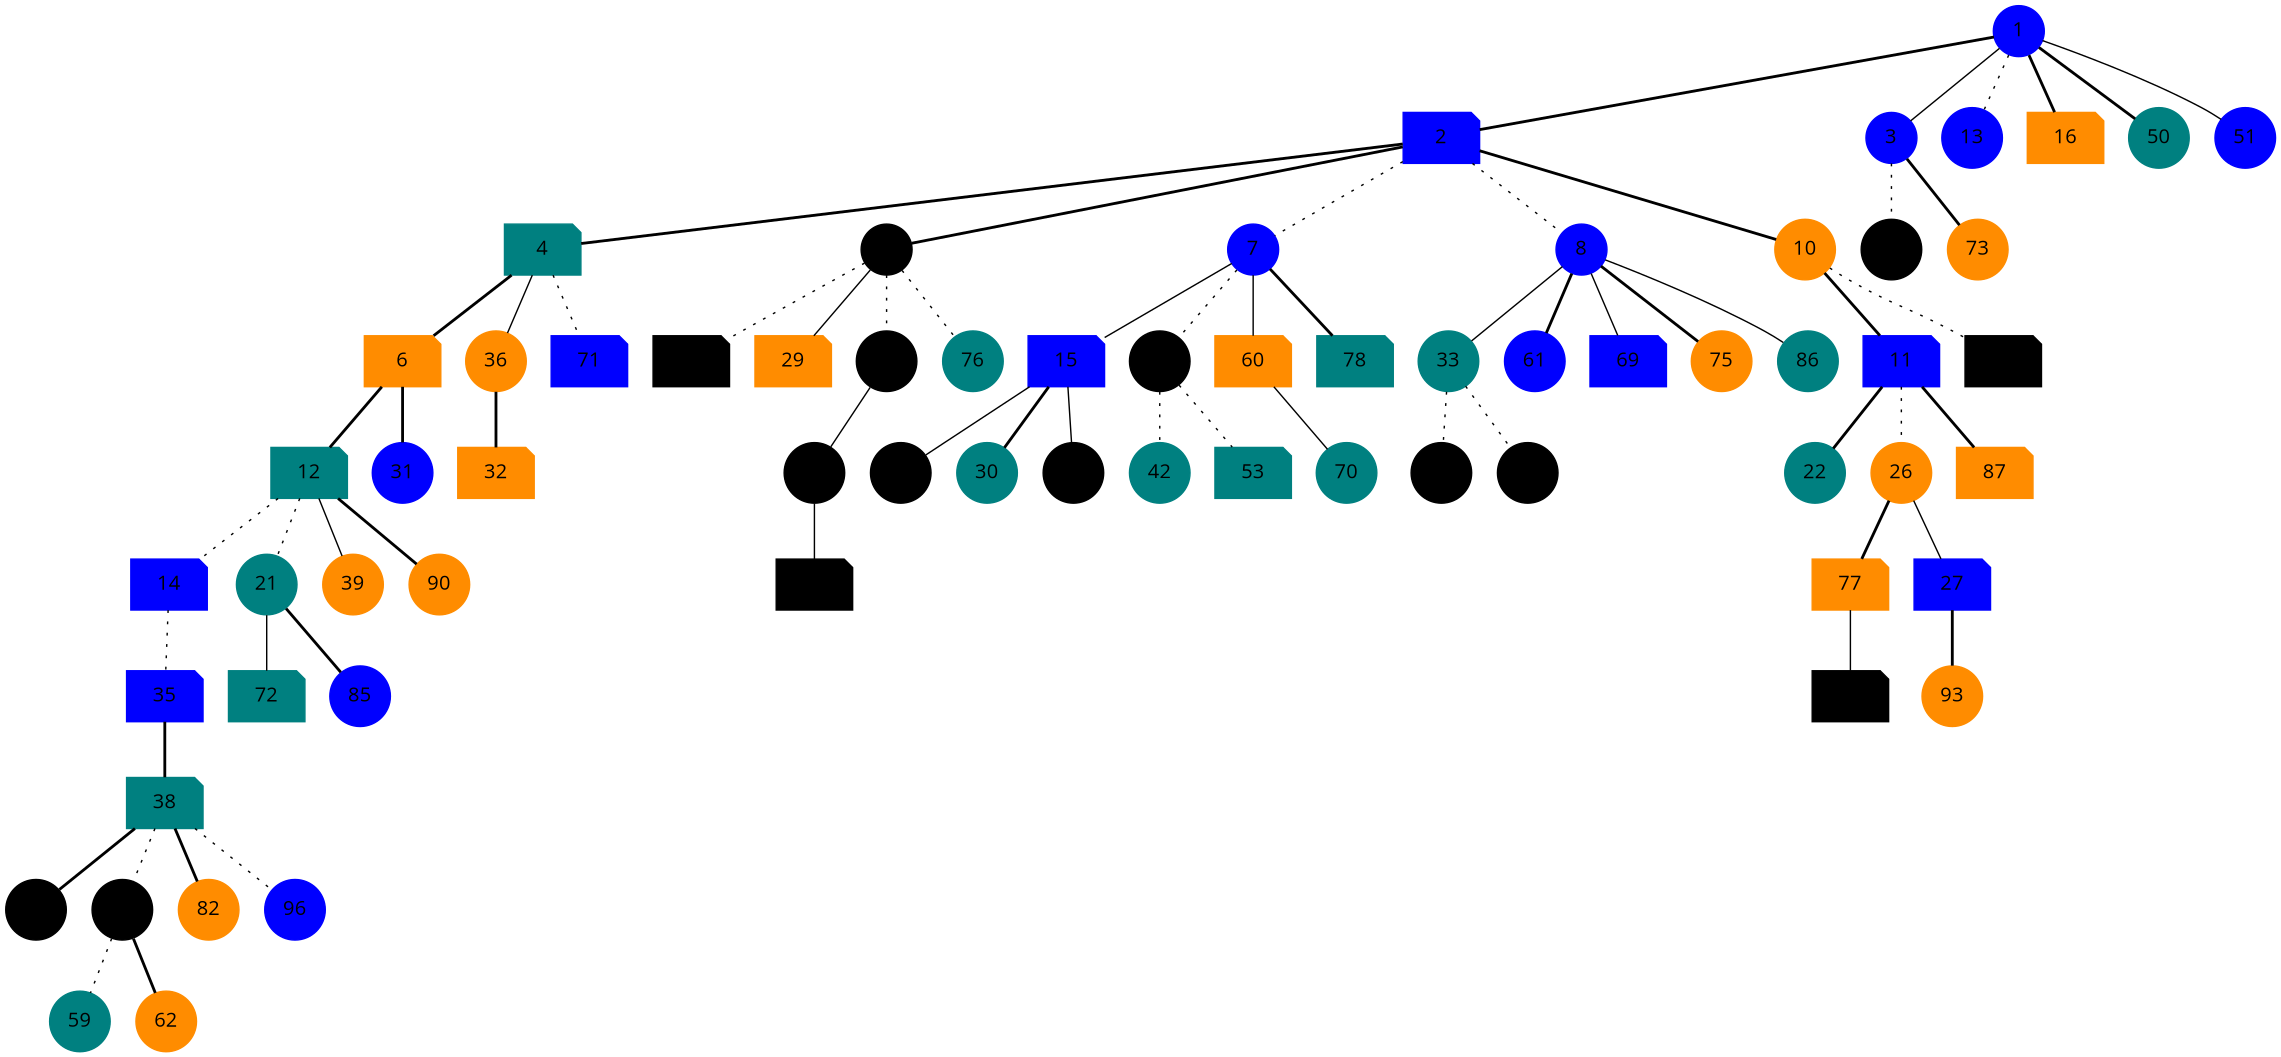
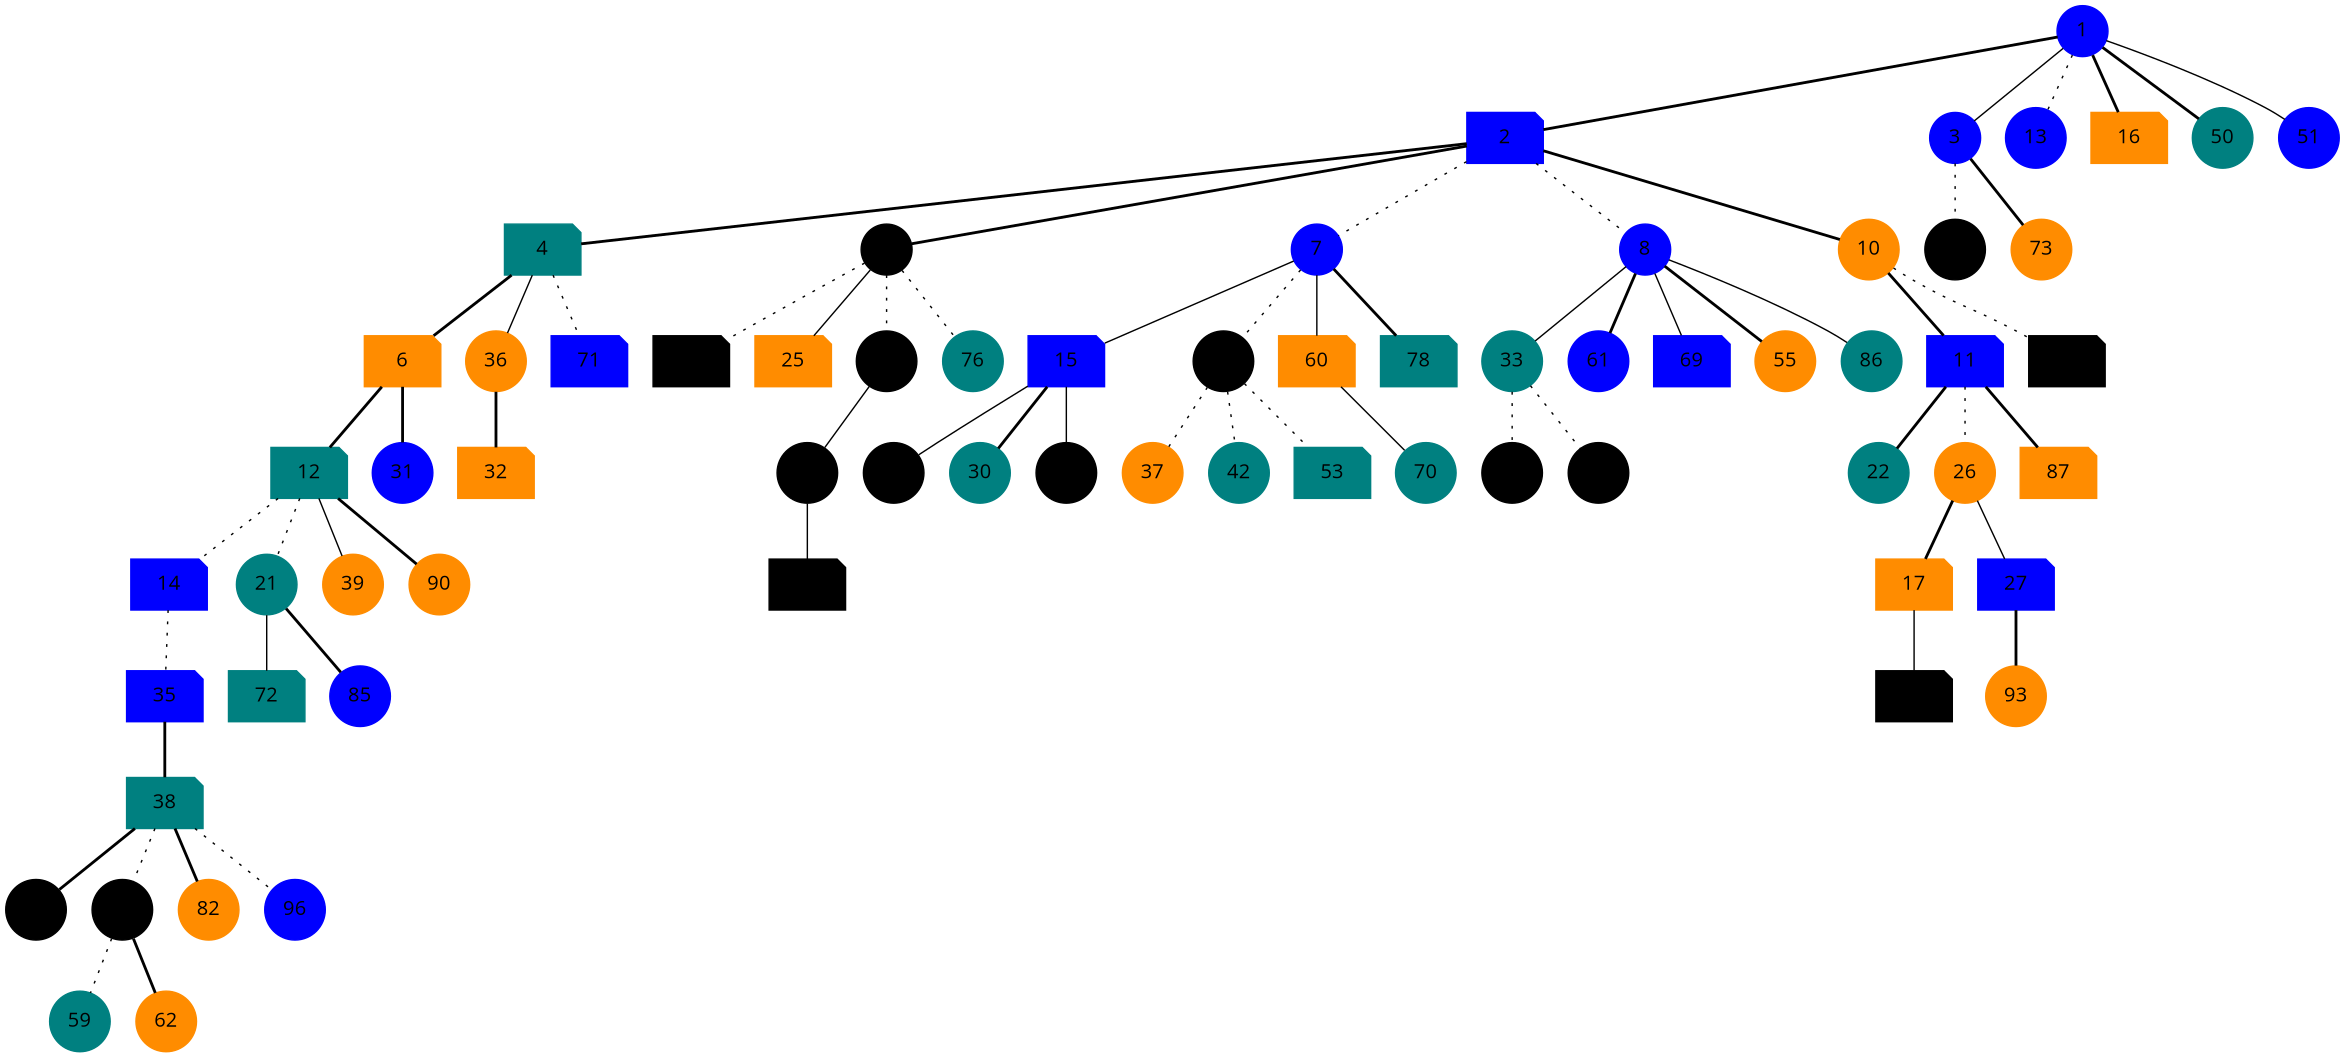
(793, 361) -> (793, 361)
(1722, 361) -> (1785, 361)
none -> (1153, 473)
(1850, 585) -> (1914, 585)
